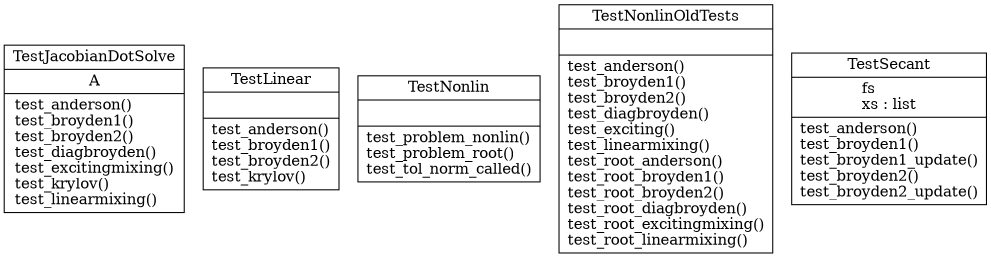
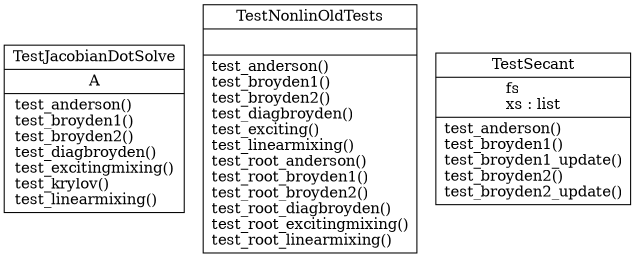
(271, 129) -> none
(449, 129) -> none
